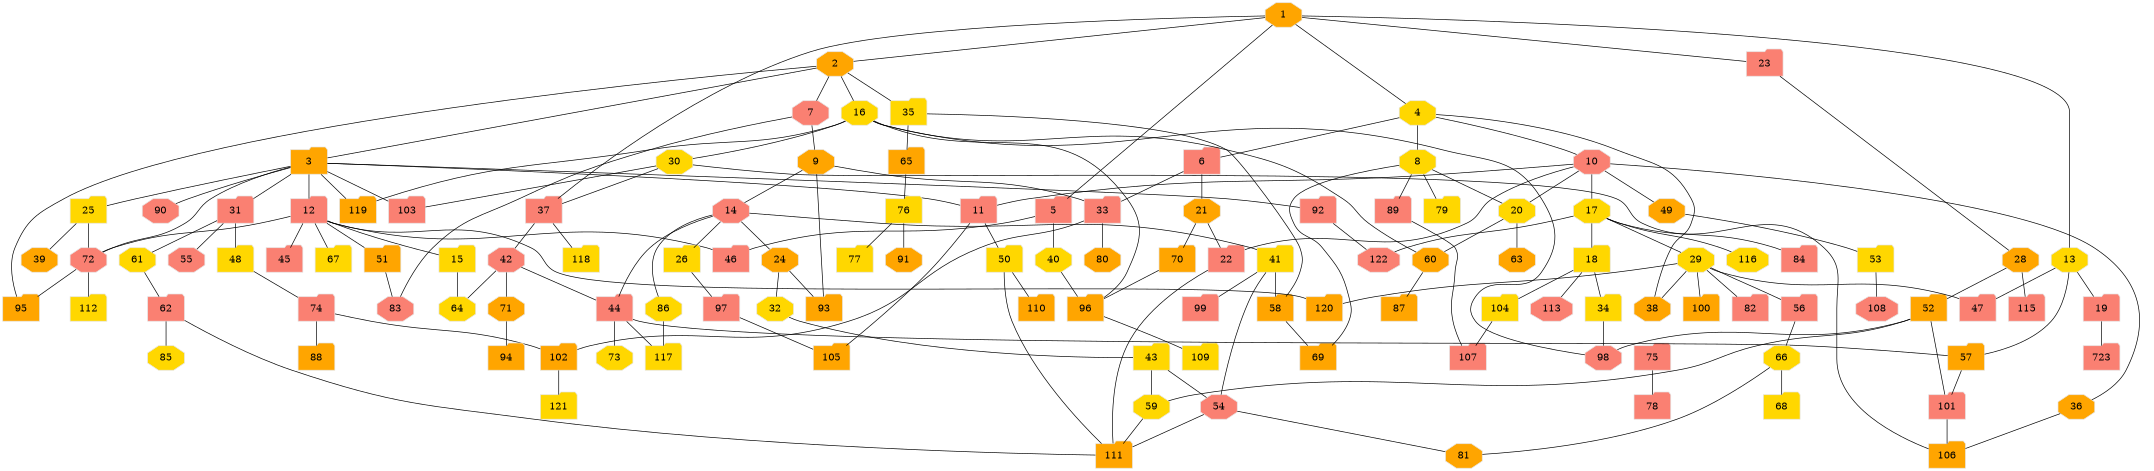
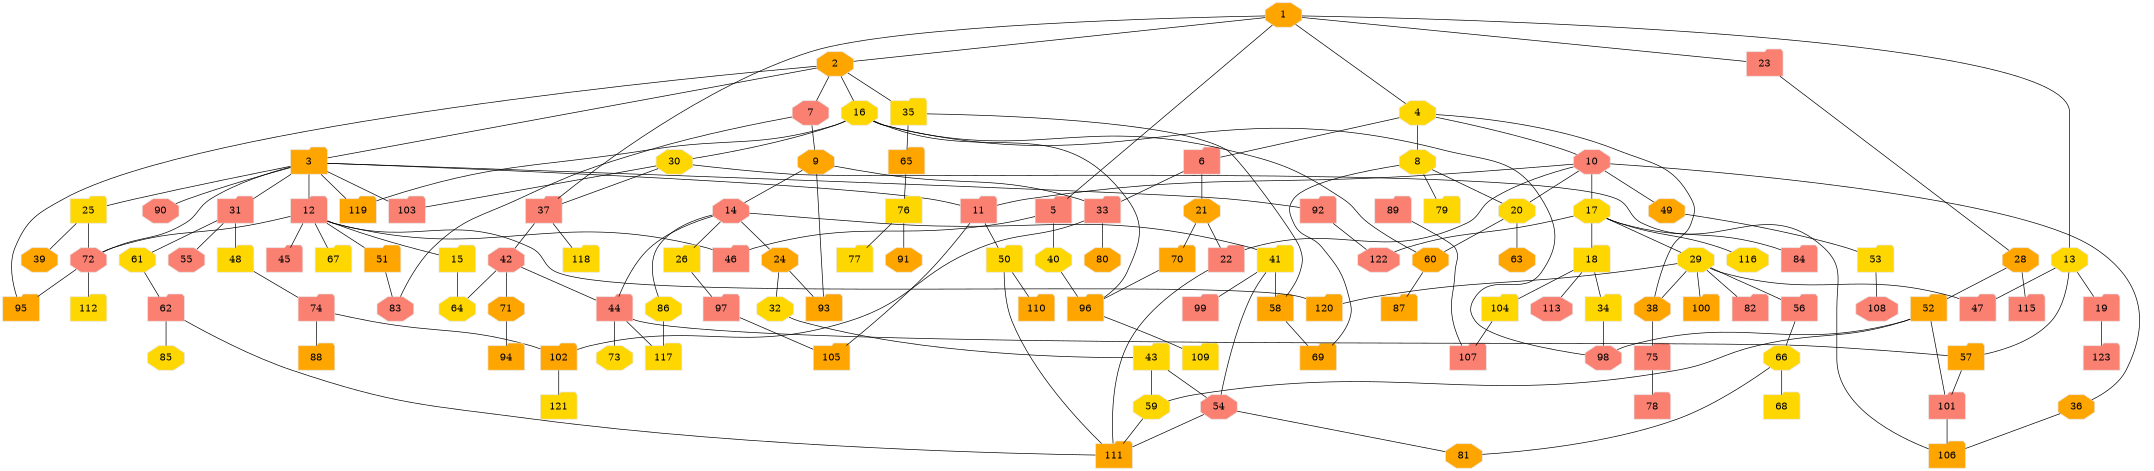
(1405, 187) -> none
none -> (1652, 334)
(2102, 358) -> (2102, 358)
